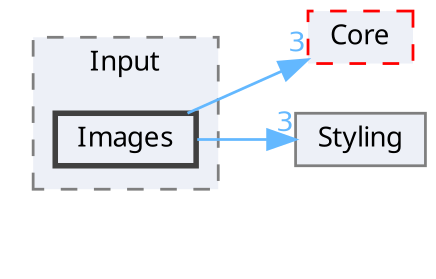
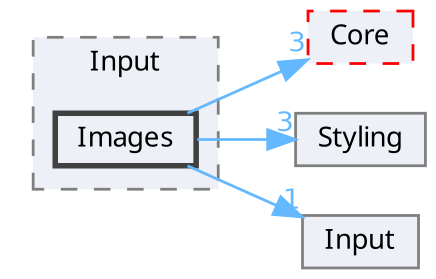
none -> (361, 242)
